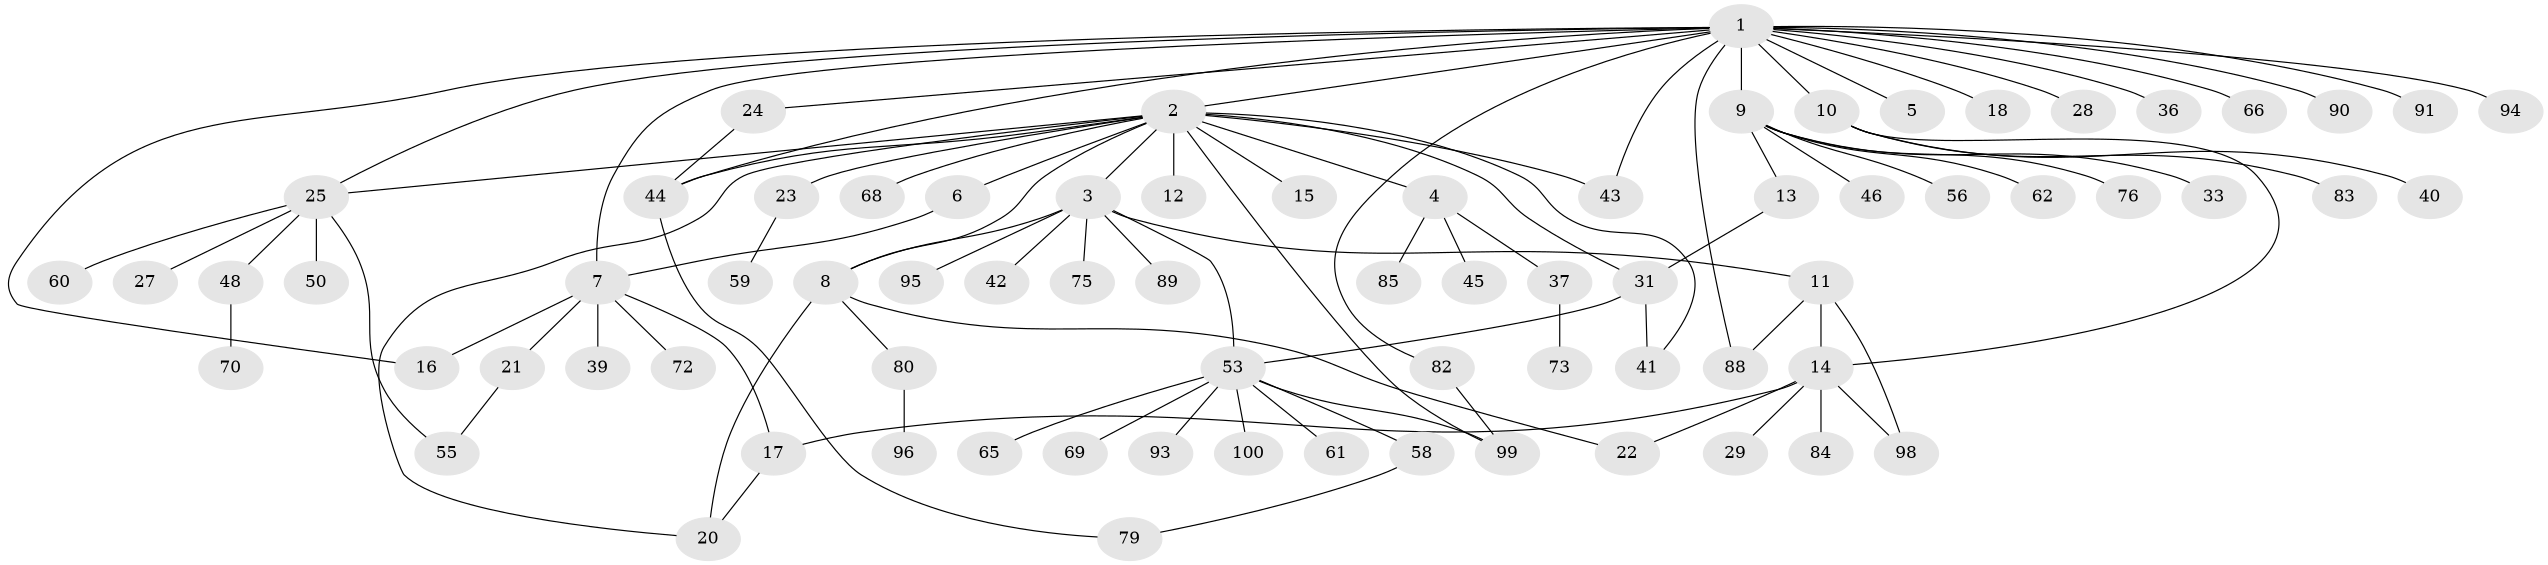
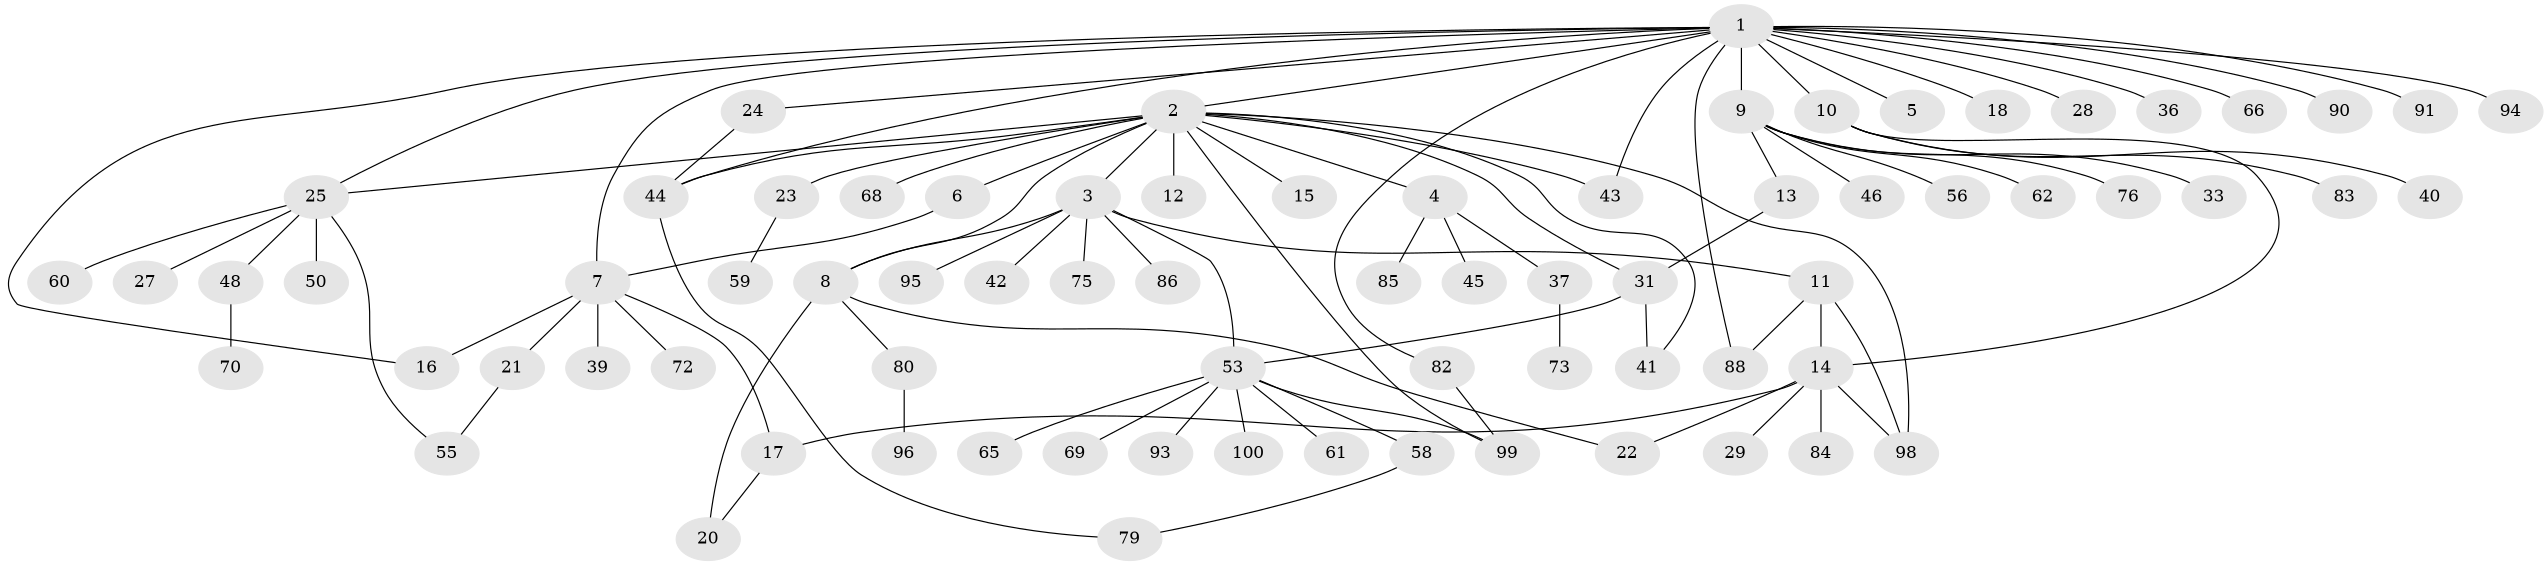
(557, 260) -> (1633, 170)
(1168, 283) -> (1168, 283)
